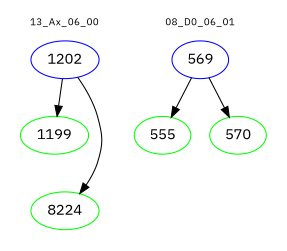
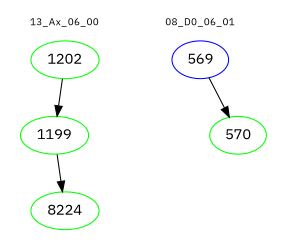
(65, 60) -> (65, 60)
(101, 130) -> (59, 168)
(163, 135) -> none
